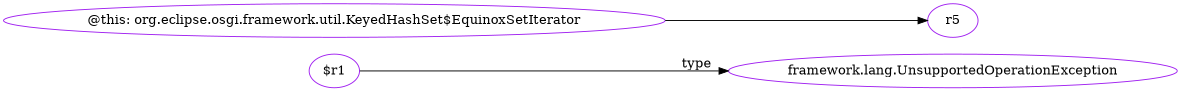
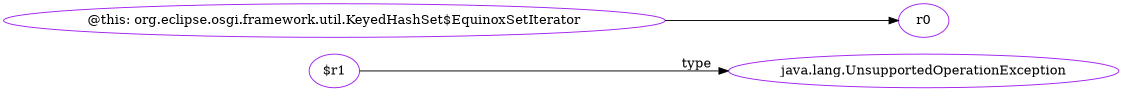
(953, 21) -> (924, 21)
(953, 71) -> (924, 71)
